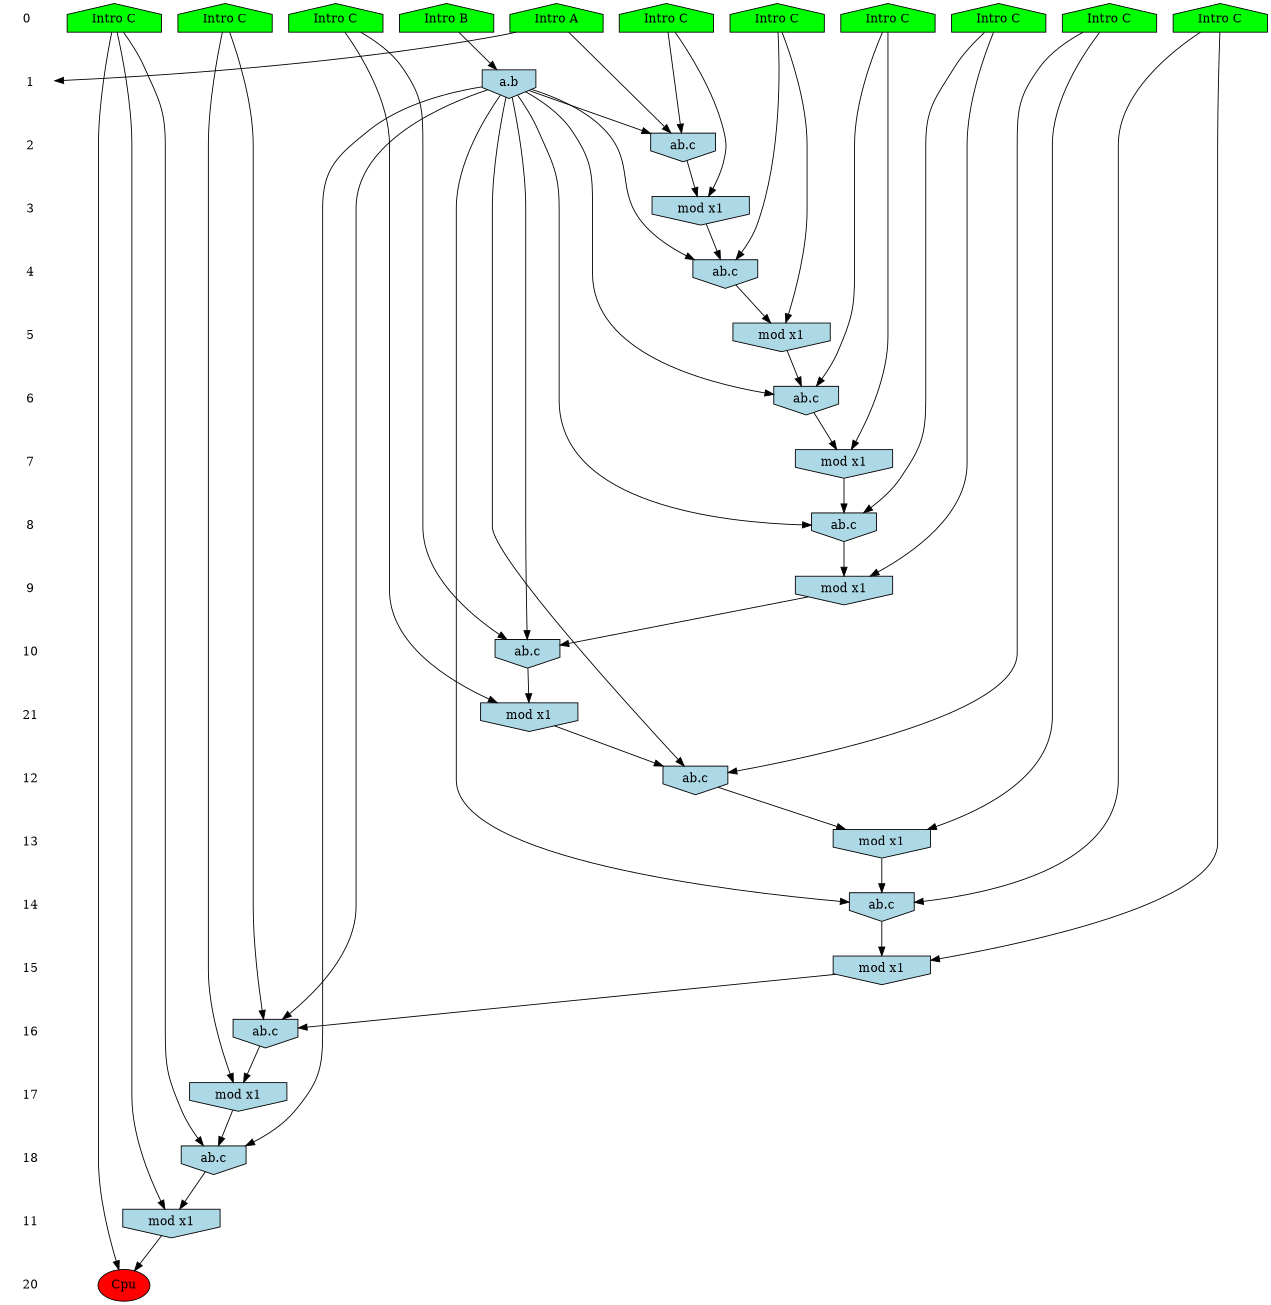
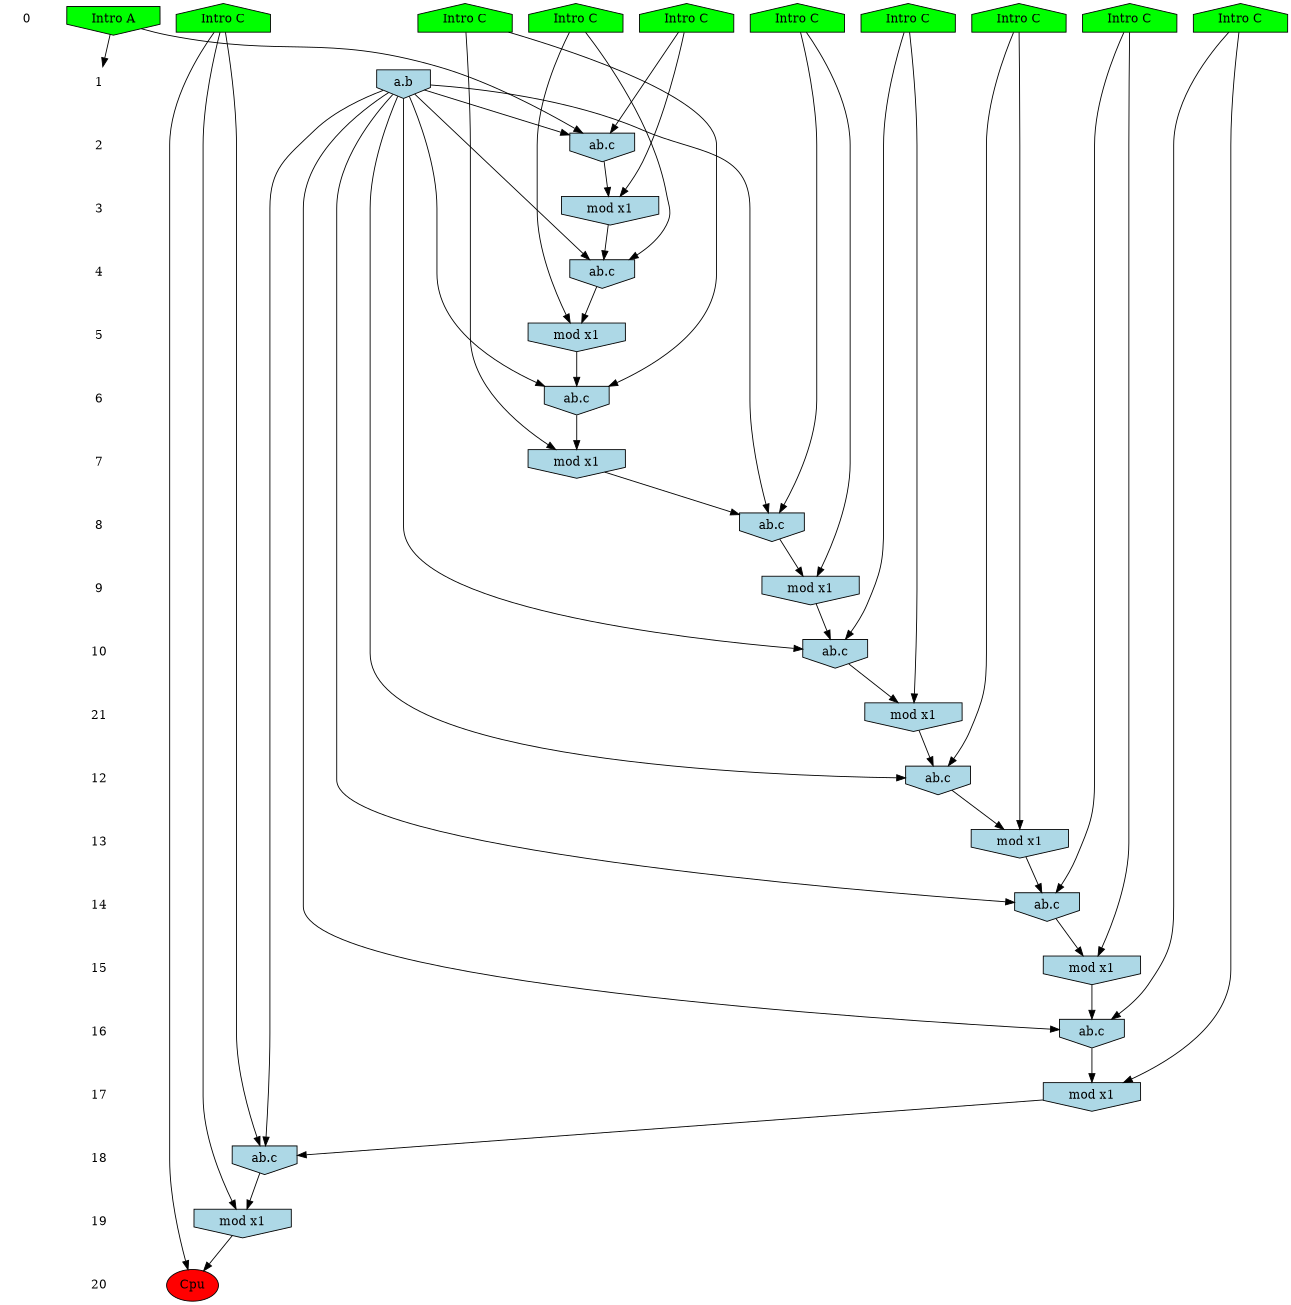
(447, 19) -> none
(557, 19) -> (113, 19)
(31, 1222) -> (99, 1222)
